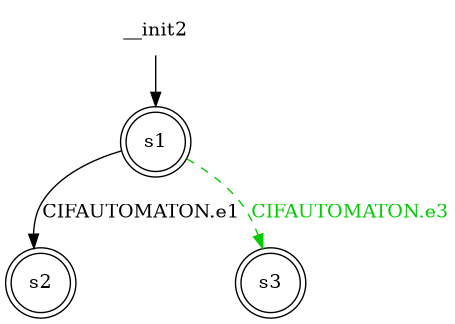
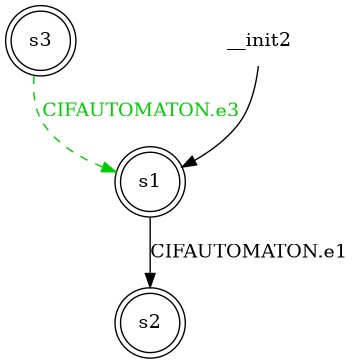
(230, 190) -> (51, 133)
